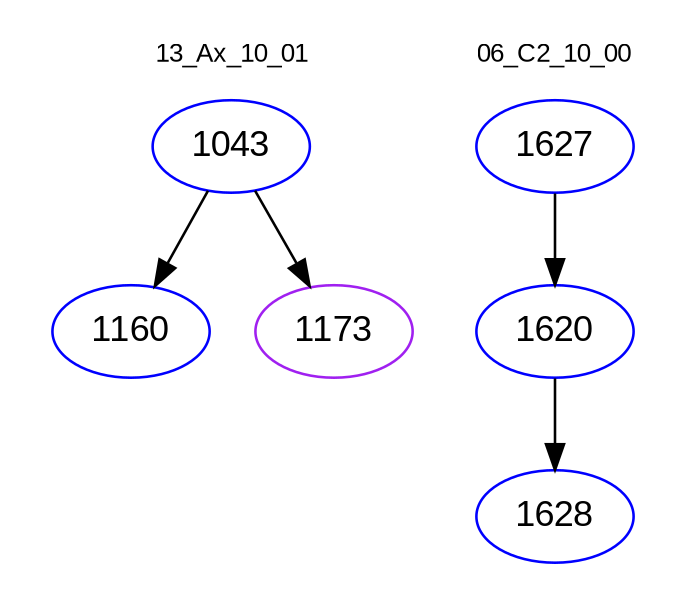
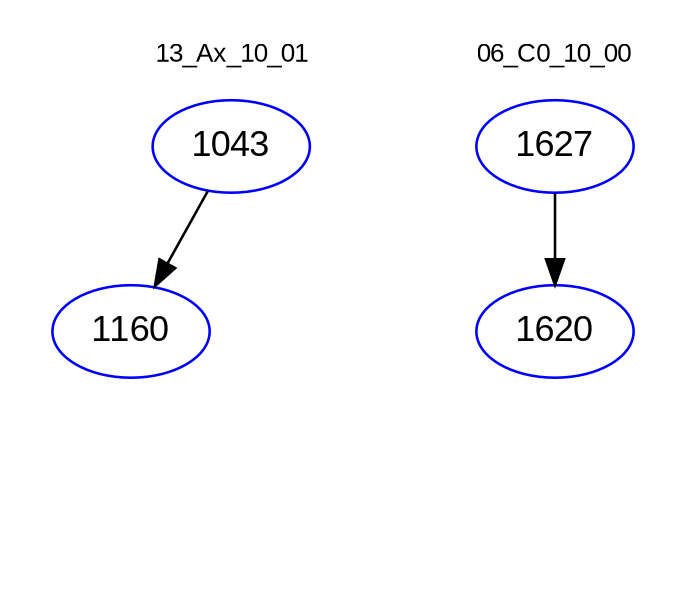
(555, 55) -> (555, 55)
(334, 331) -> none
(555, 516) -> none
